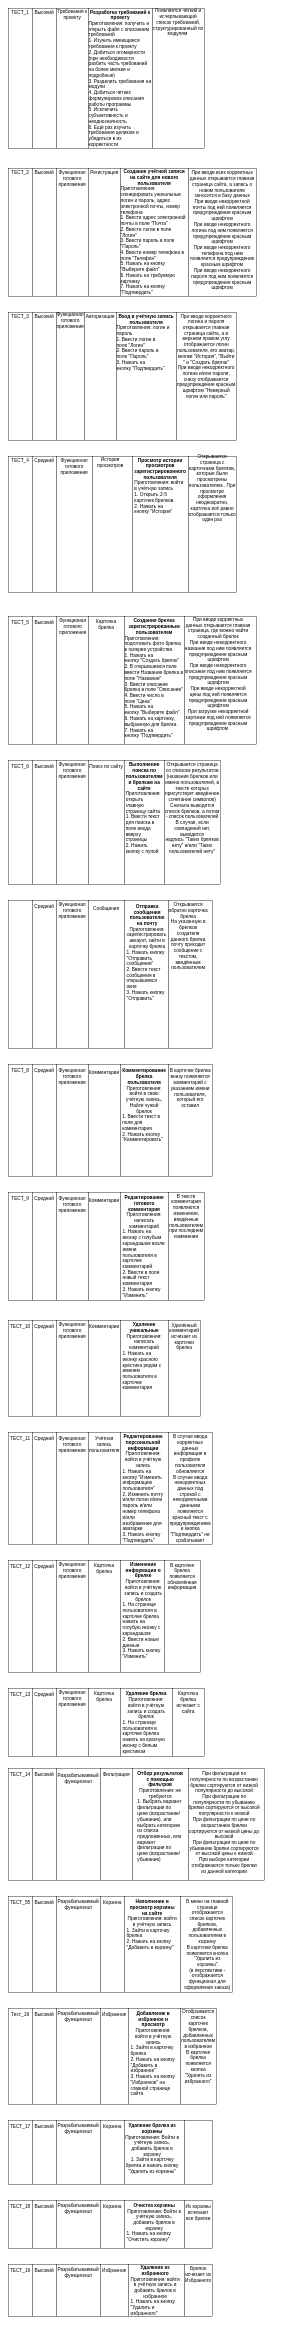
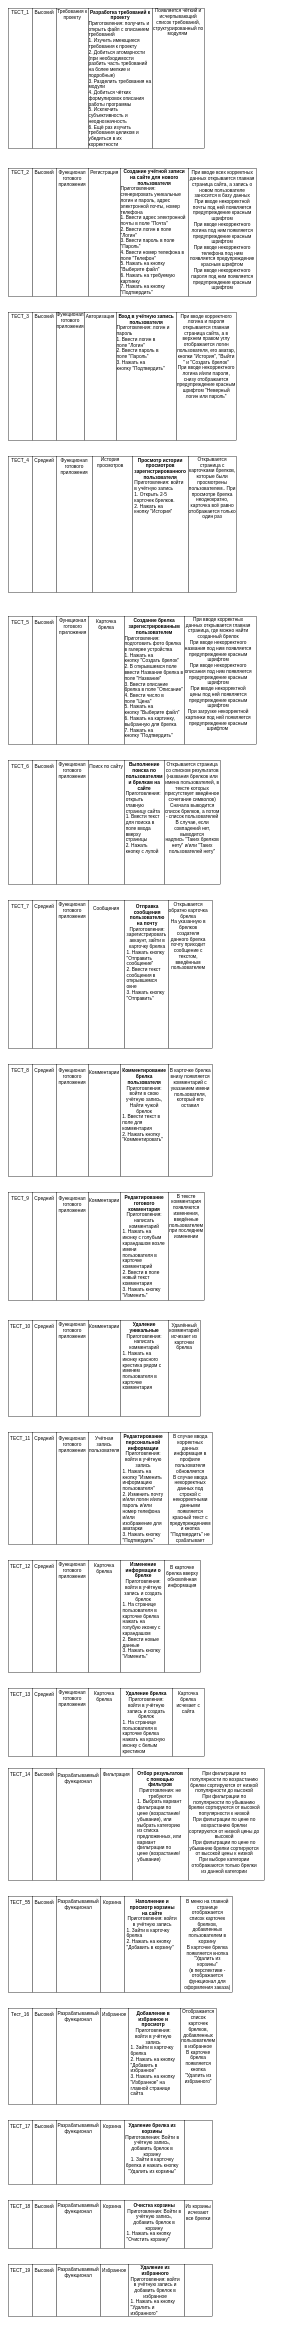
(212, 488) -> (212, 488)
none -> (20, 906)
(182, 1576) -> (182, 1576)
(198, 2274) -> none
